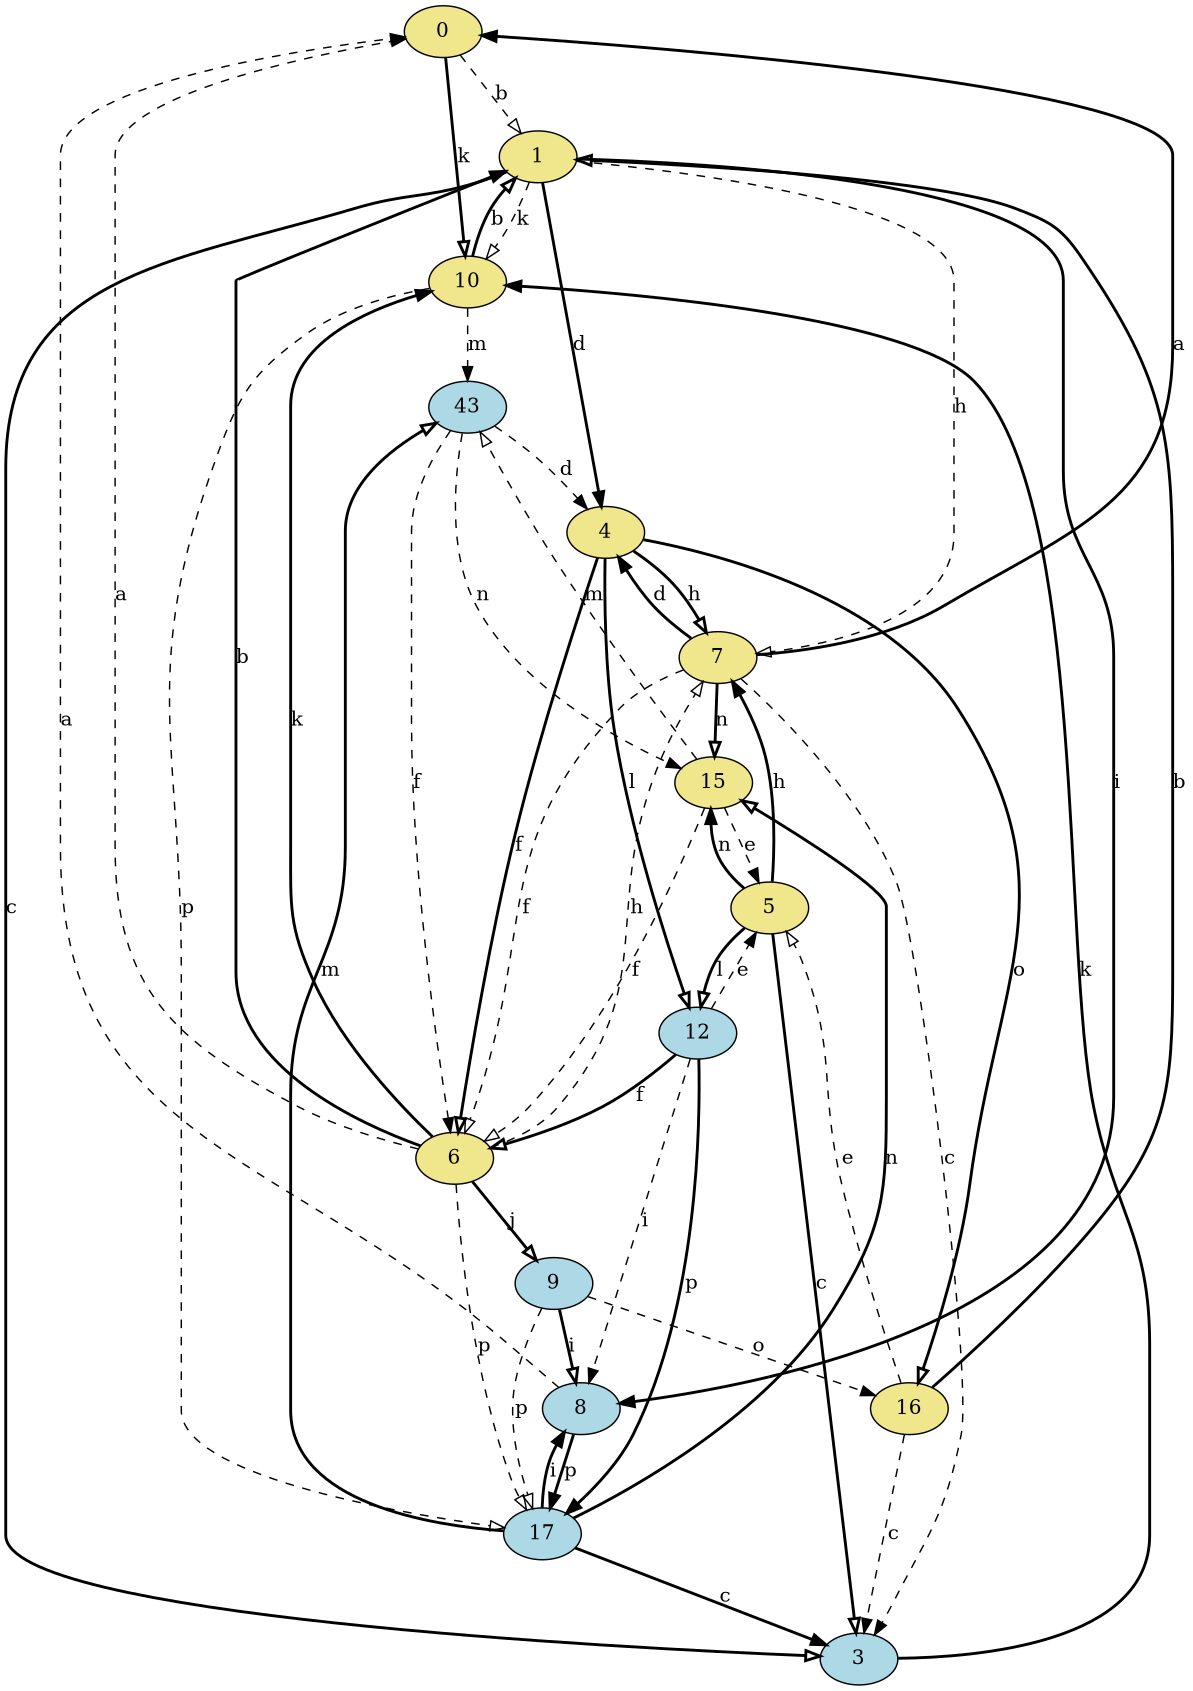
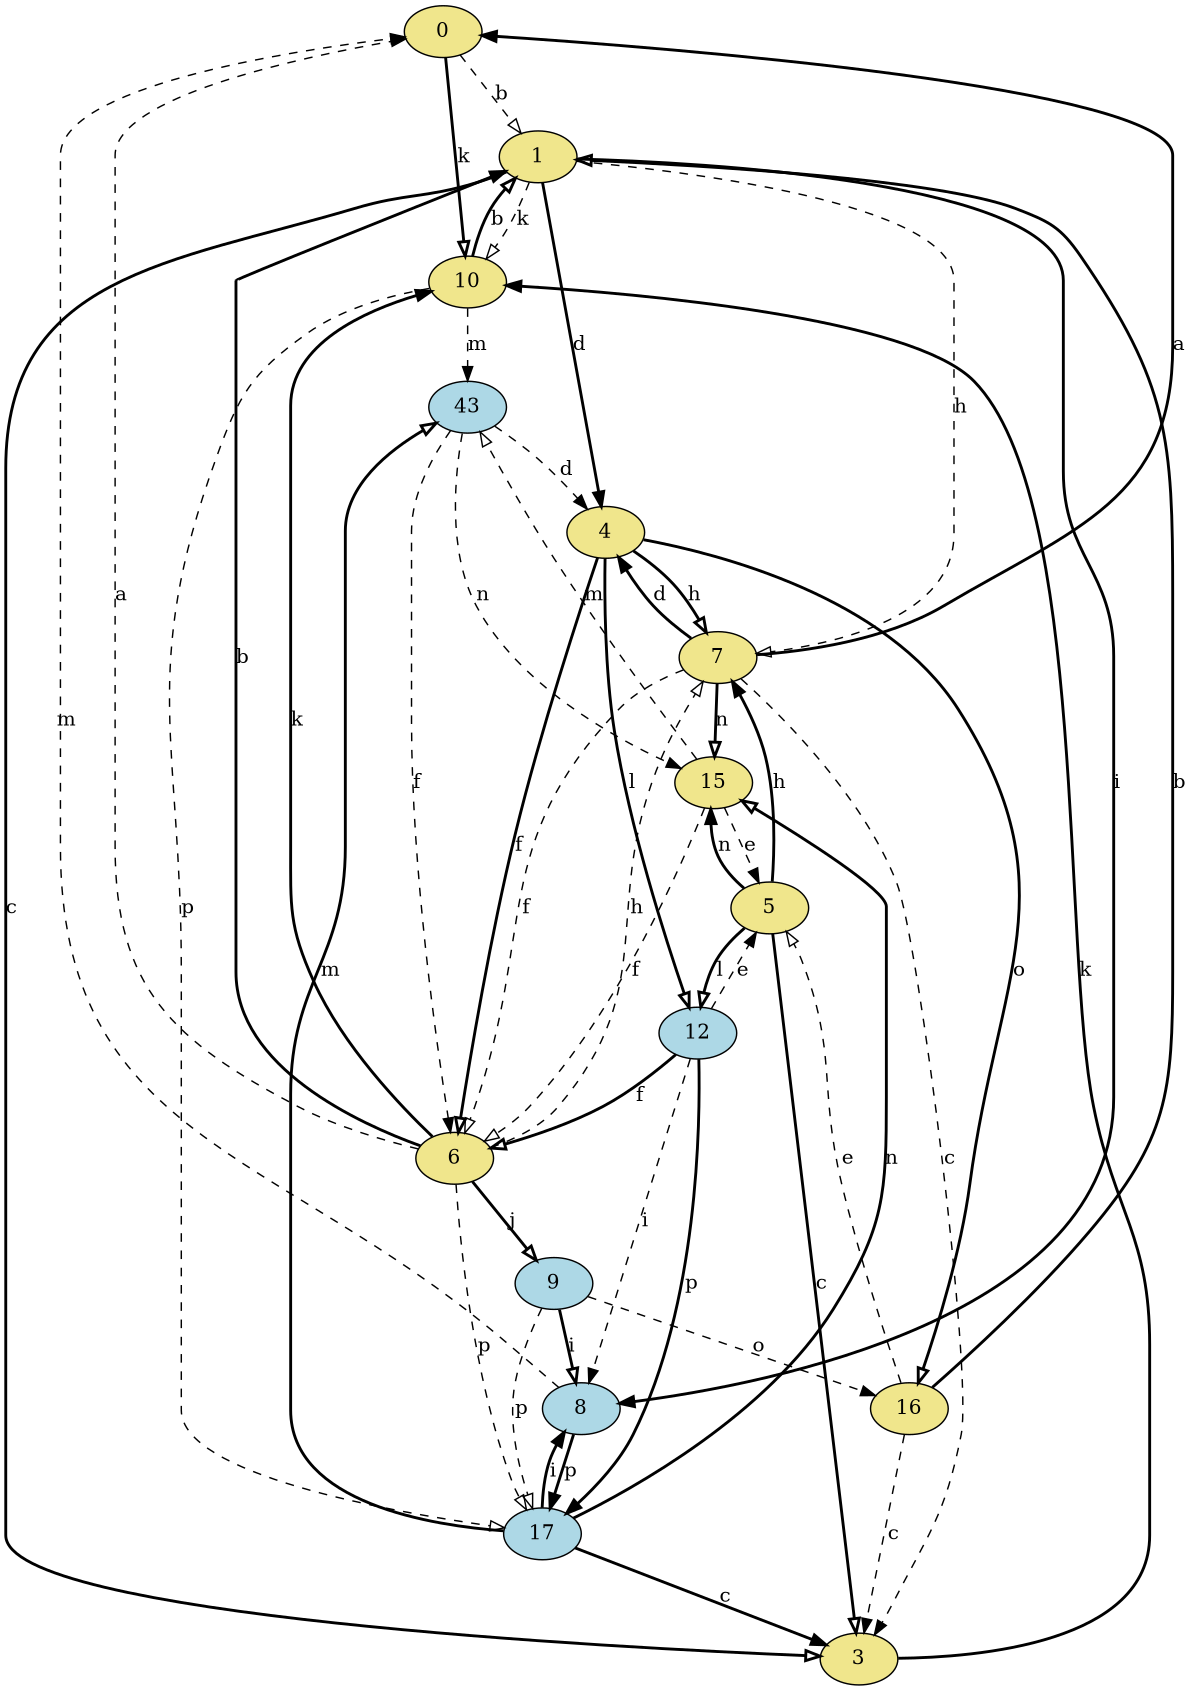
(67, 720) -> (67, 720)
(859, 1659) -> (859, 1659)
